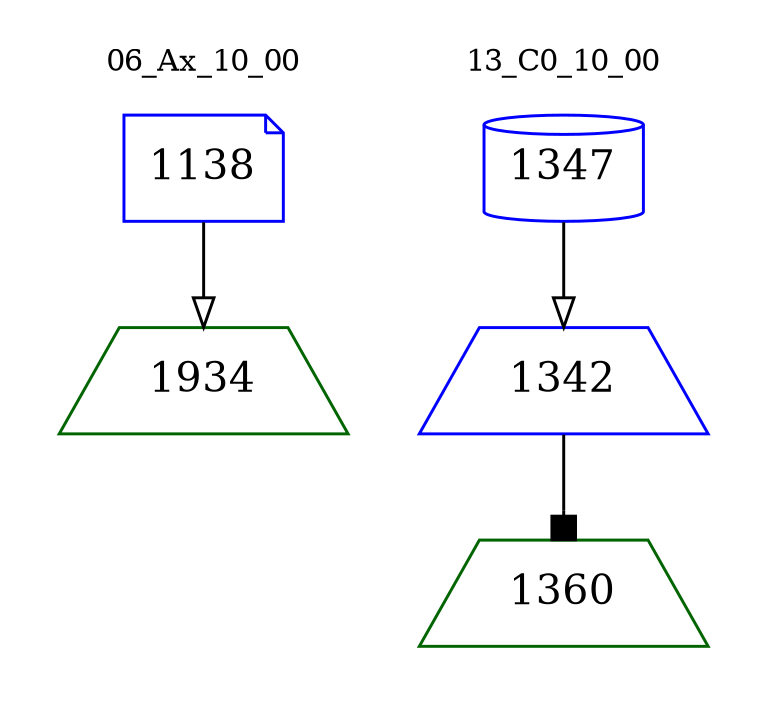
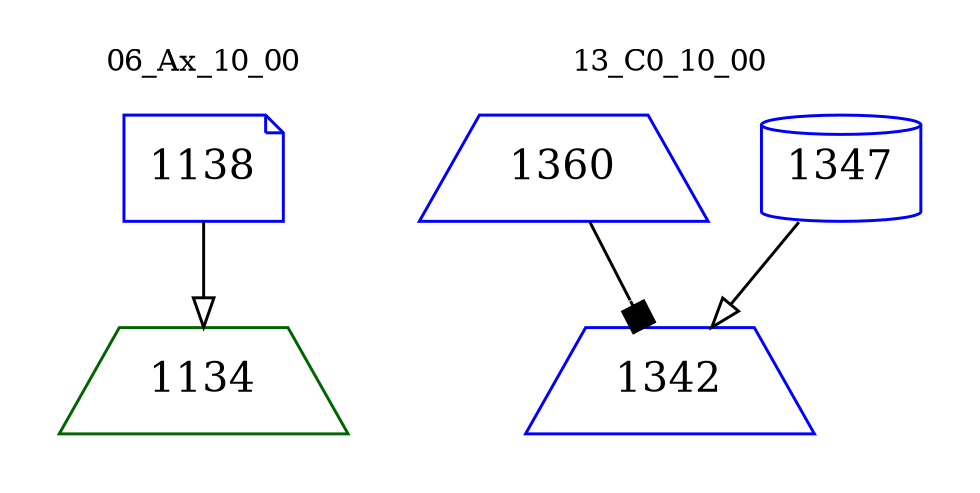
(204, 381) -> (204, 381)
(564, 473) -> (610, 261)
(564, 593) -> (564, 168)
